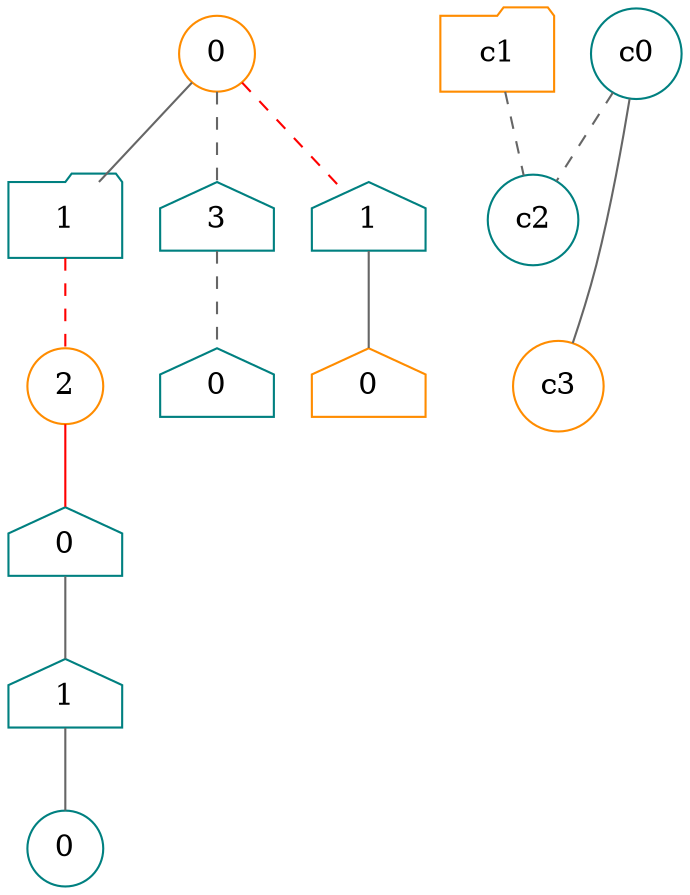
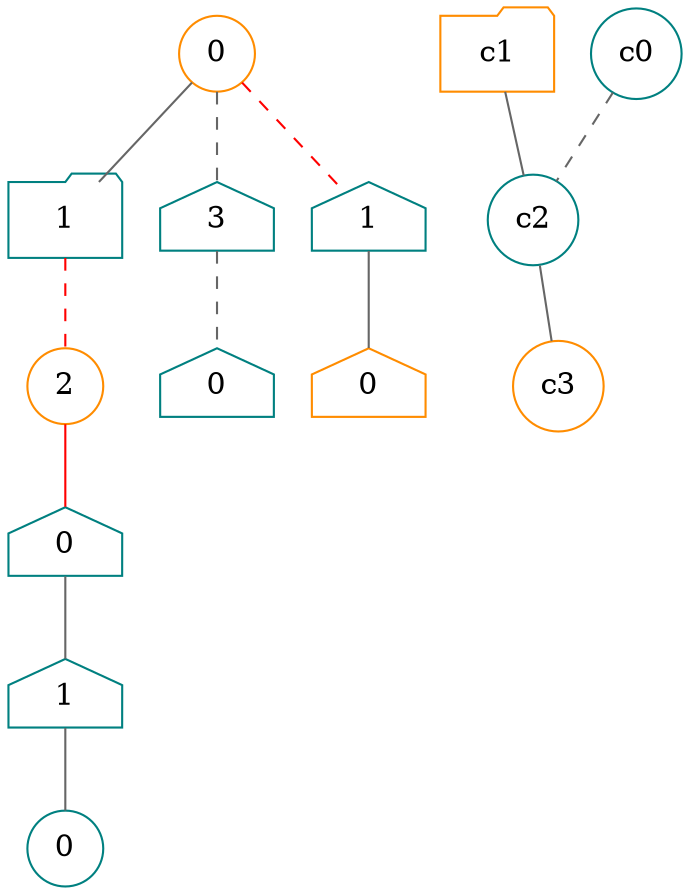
(514, 134) -> (514, 134)
(606, 222) -> (546, 303)
